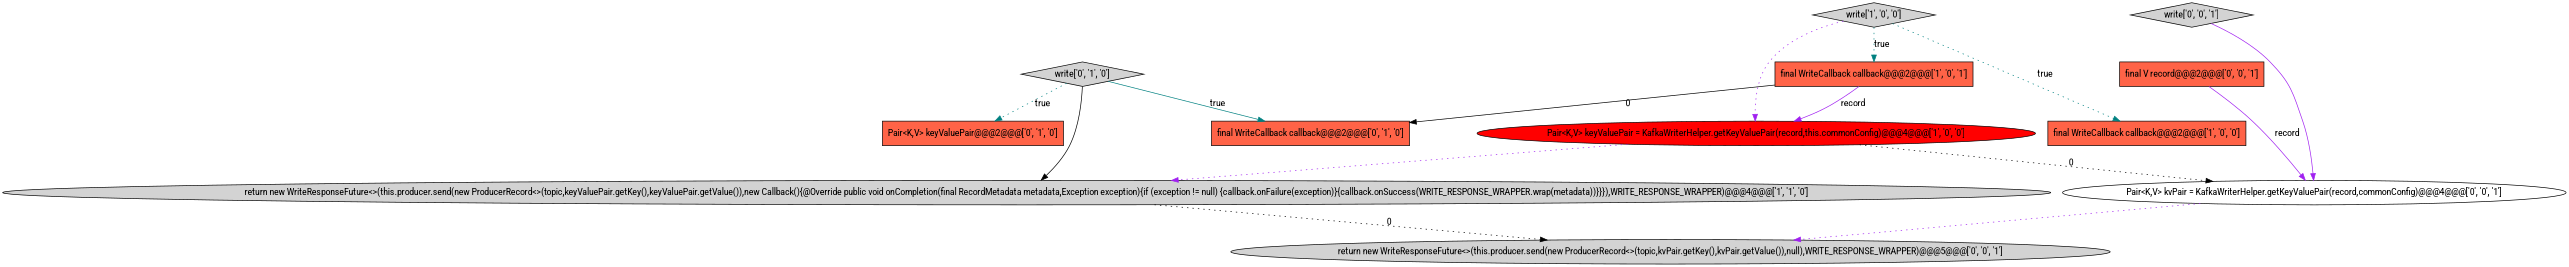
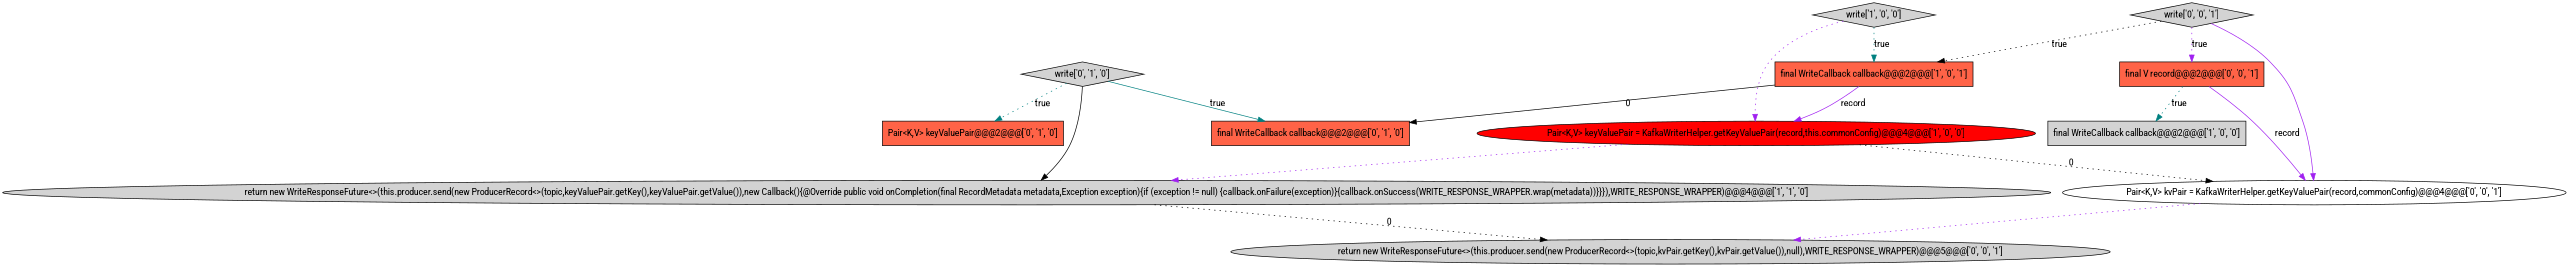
none -> (2053, 41)
none -> (2192, 41)
(2003, 71) -> (2171, 101)
(2147, 133) -> (2147, 133)
